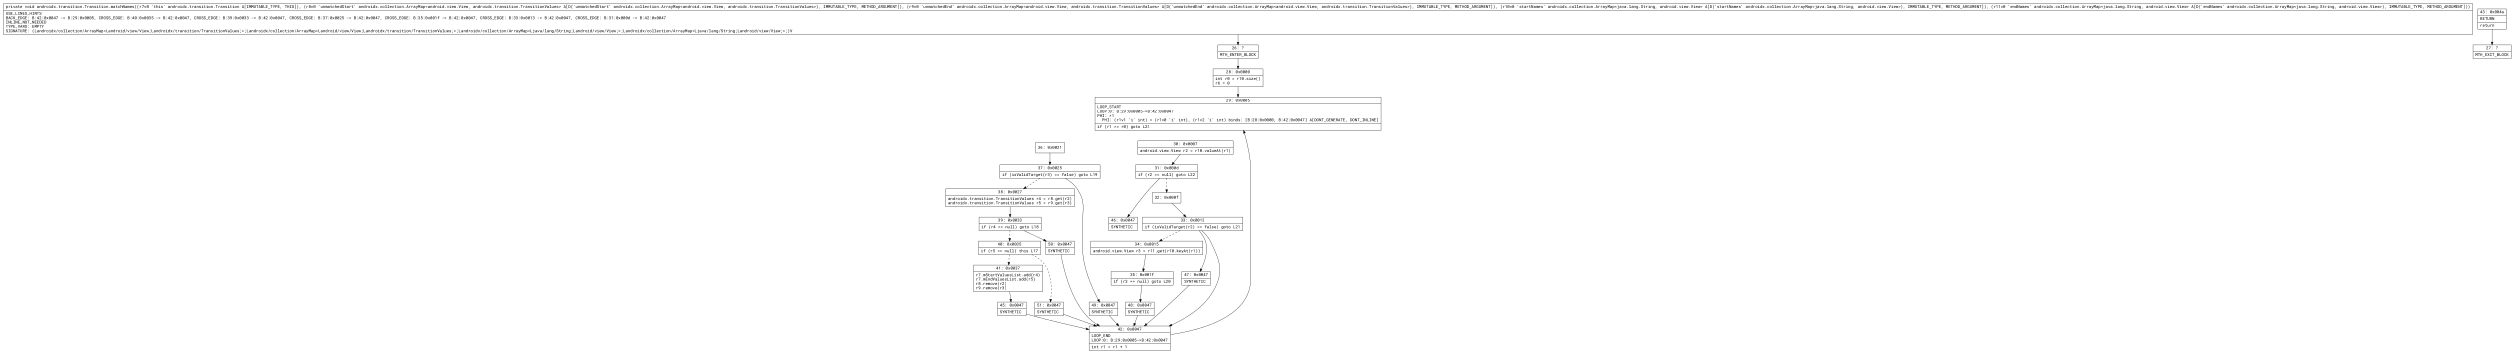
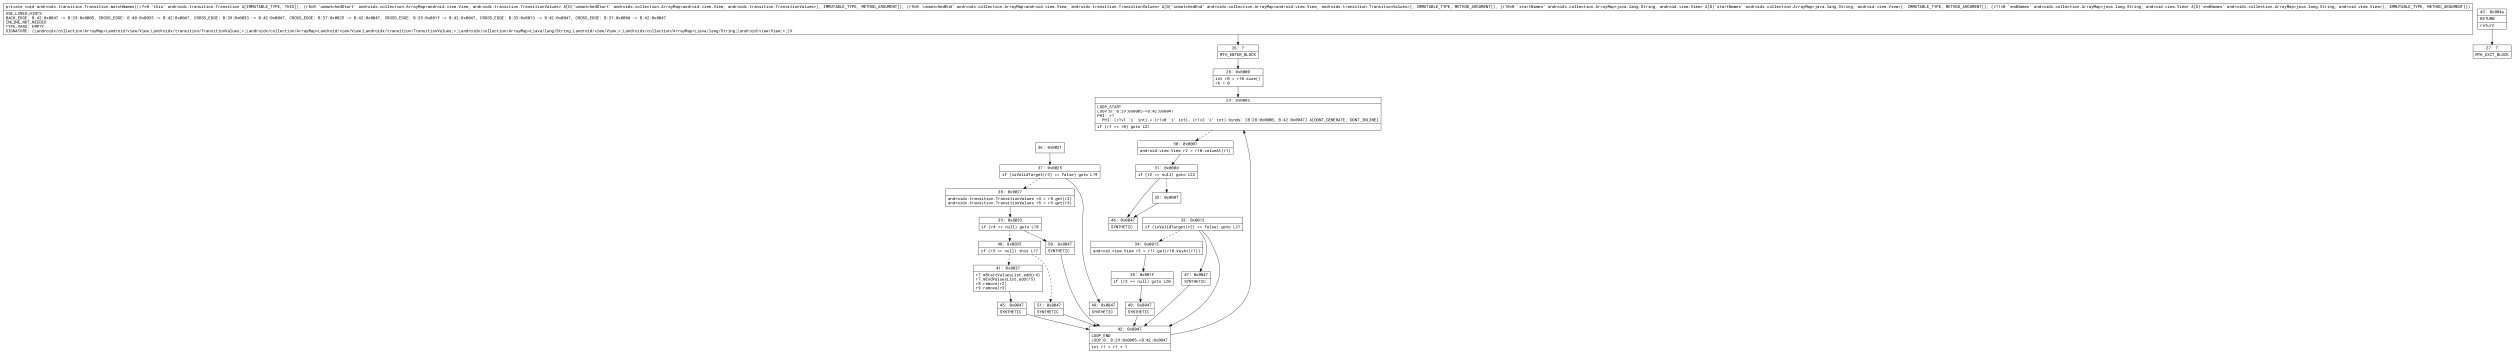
none -> (1205, 135)
(1178, 209) -> (1147, 209)
(1113, 320) -> none
